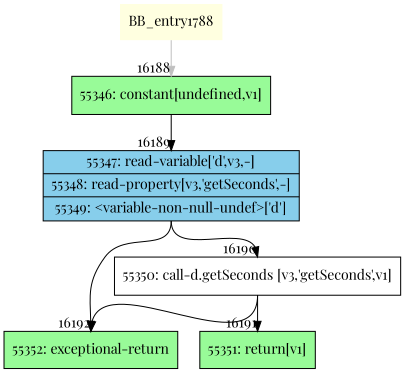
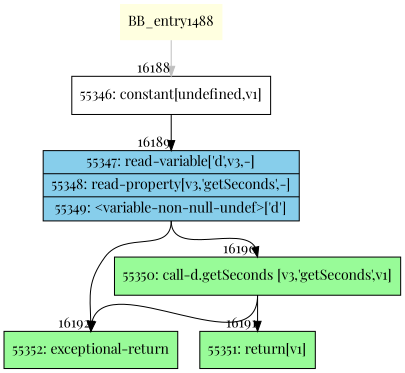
(171, 22) -> (171, 22)
(171, 95) -> (171, 95)
(258, 276) -> (258, 276)
